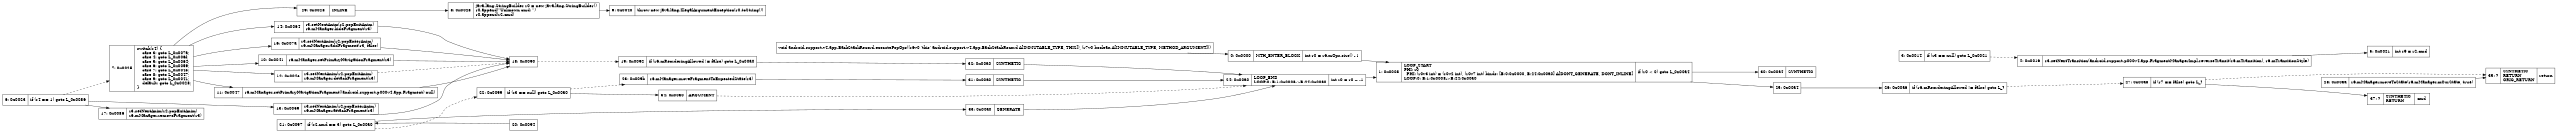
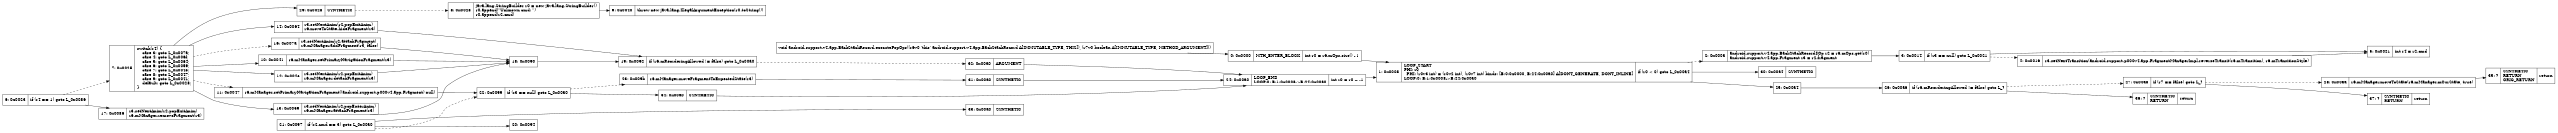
(340, 10) -> (340, 10)
(400, 11) -> (400, 11)
(339, 29) -> (340, 29)
(443, 38) -> (509, 42)
(337, 41) -> (339, 41)
(231, 50) -> (231, 50)
none -> (2177, 51)
(2411, 51) -> (2411, 51)
none -> (1787, 56)
(577, 62) -> (577, 62)
(860, 63) -> (860, 63)
(1009, 64) -> (1009, 64)
(442, 68) -> (442, 68)
(2344, 74) -> (2262, 82)
(464, 79) -> (456, 93)
(212, 84) -> (212, 84)
(702, 95) -> (702, 95)
(980, 96) -> (980, 96)
none -> (2164, 99)
(2422, 99) -> (2421, 99)
(180, 104) -> (231, 104)
(1149, 105) -> none
(1009, 109) -> (1009, 109)
(444, 123) -> (441, 127)
